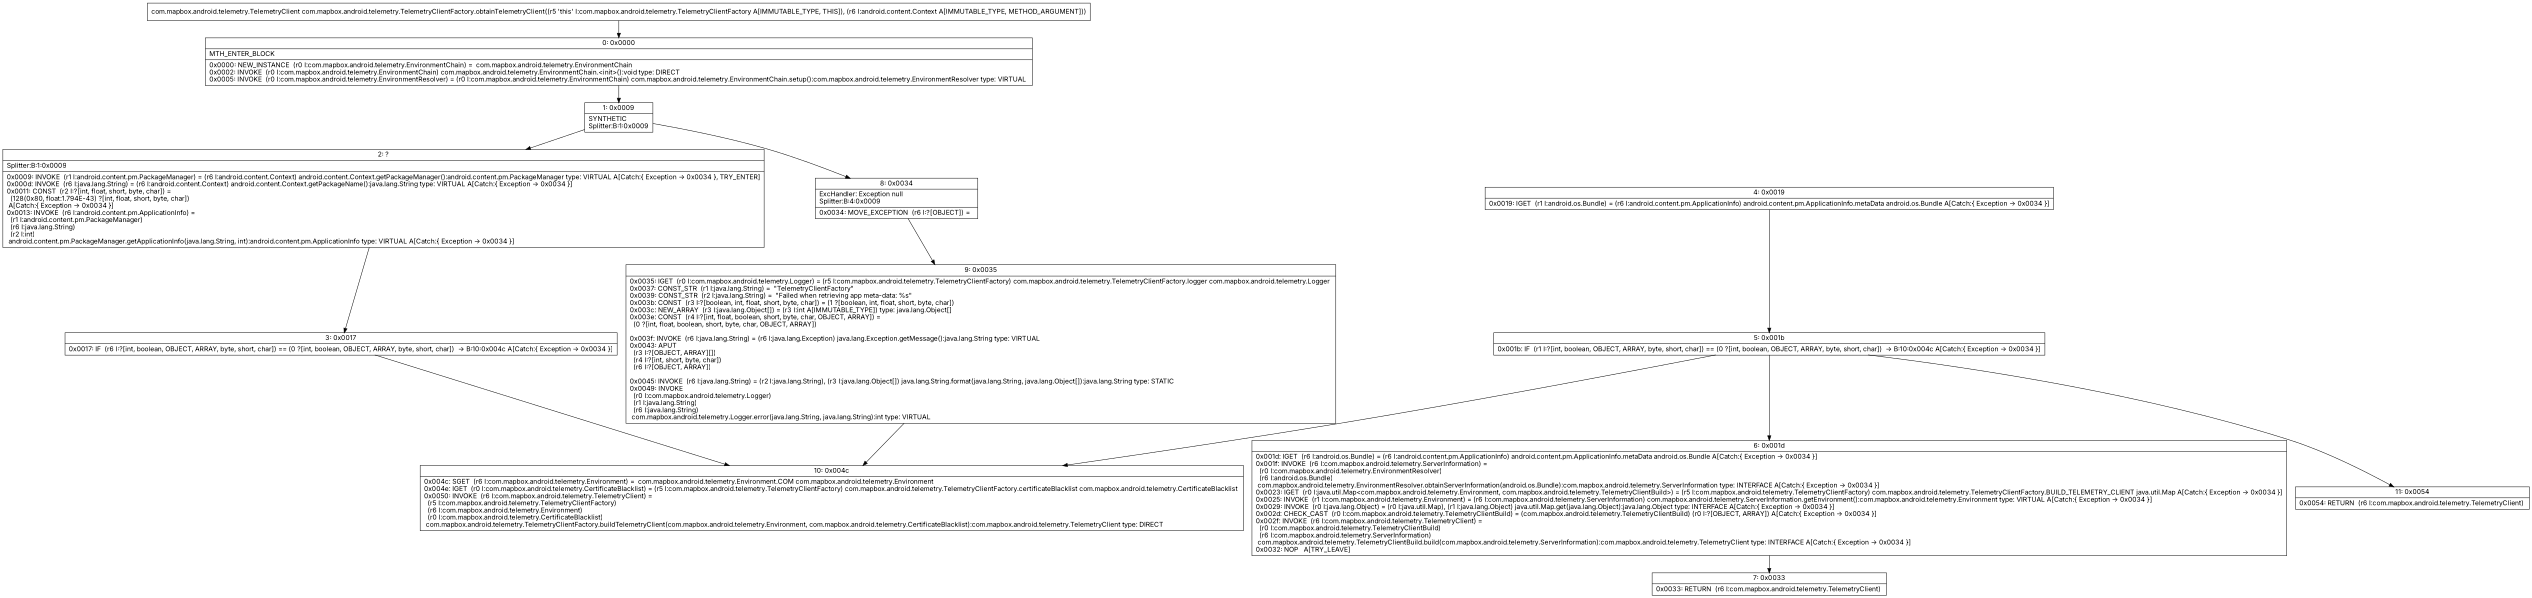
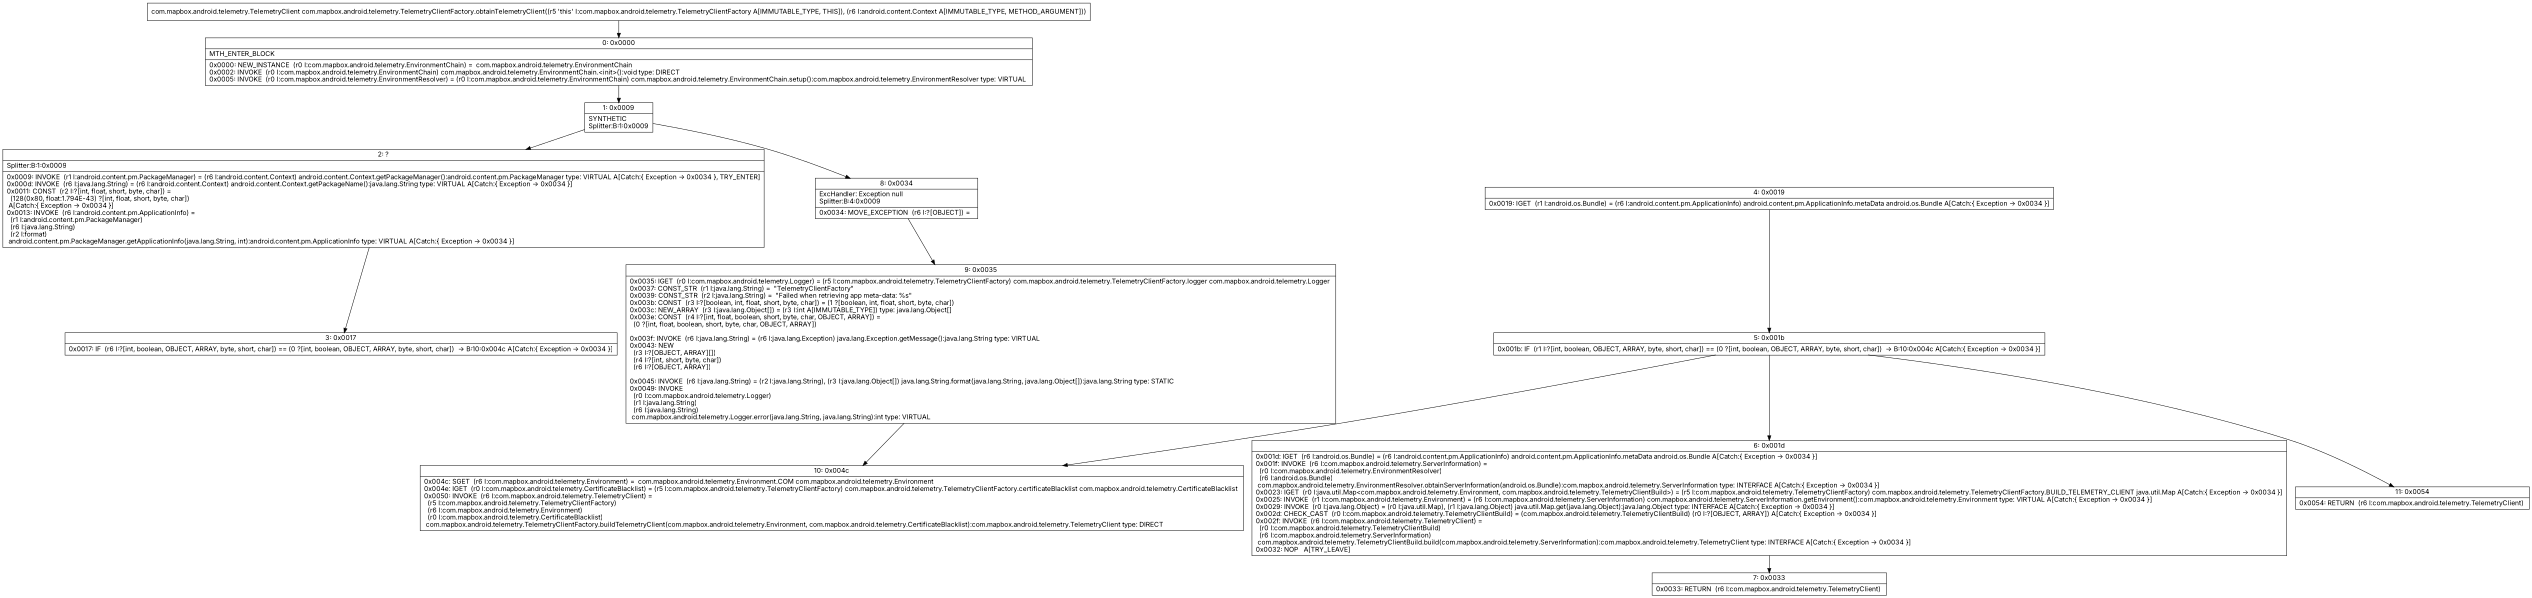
(21, 234) -> (27, 234)
(655, 346) -> (654, 346)
(550, 410) -> none
